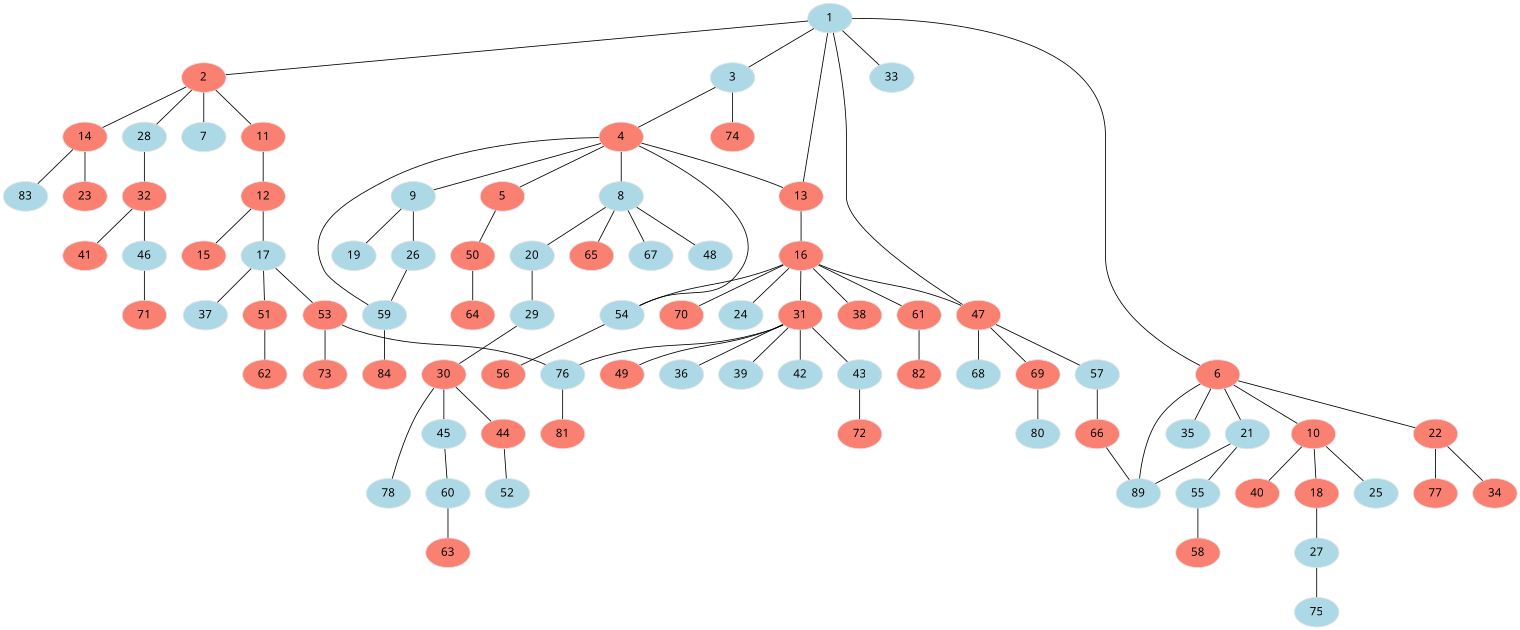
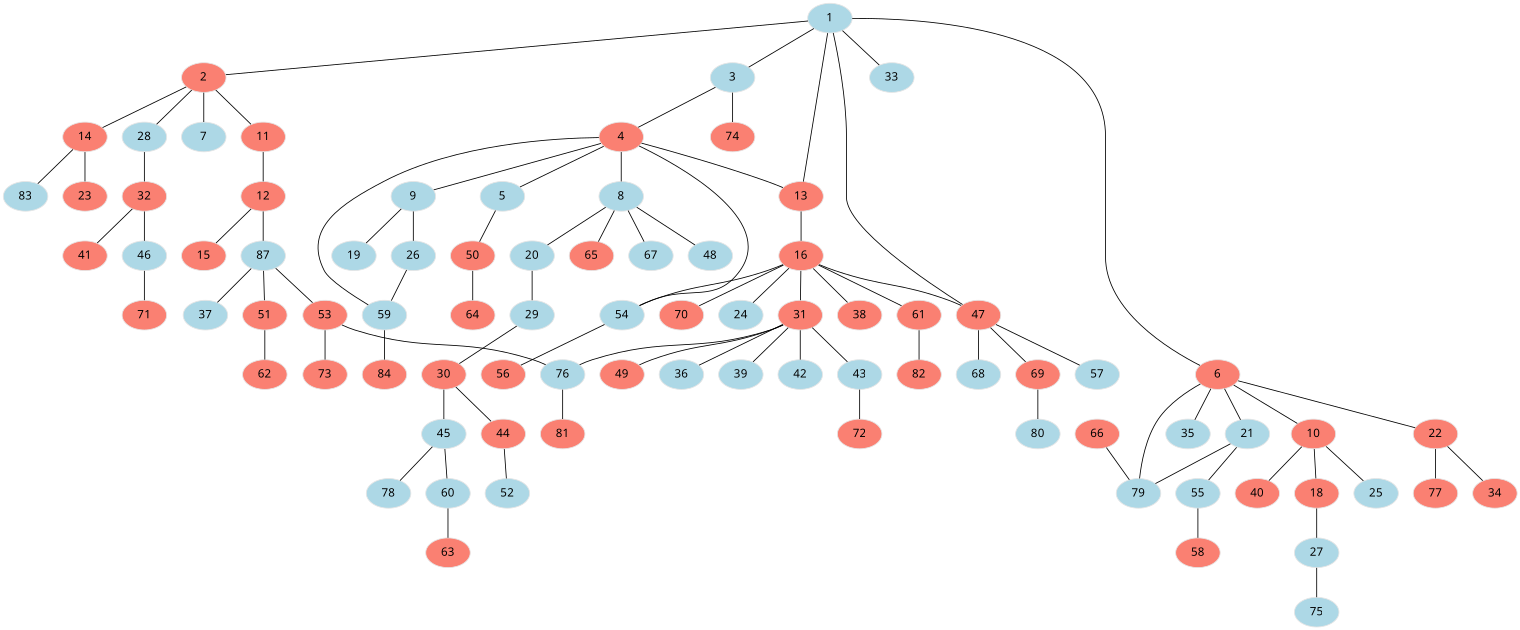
(502, 196) -> (502, 196)
(263, 256) -> (263, 256)
(1097, 404) -> none
(409, 431) -> (416, 464)
(1138, 493) -> (1138, 493)
